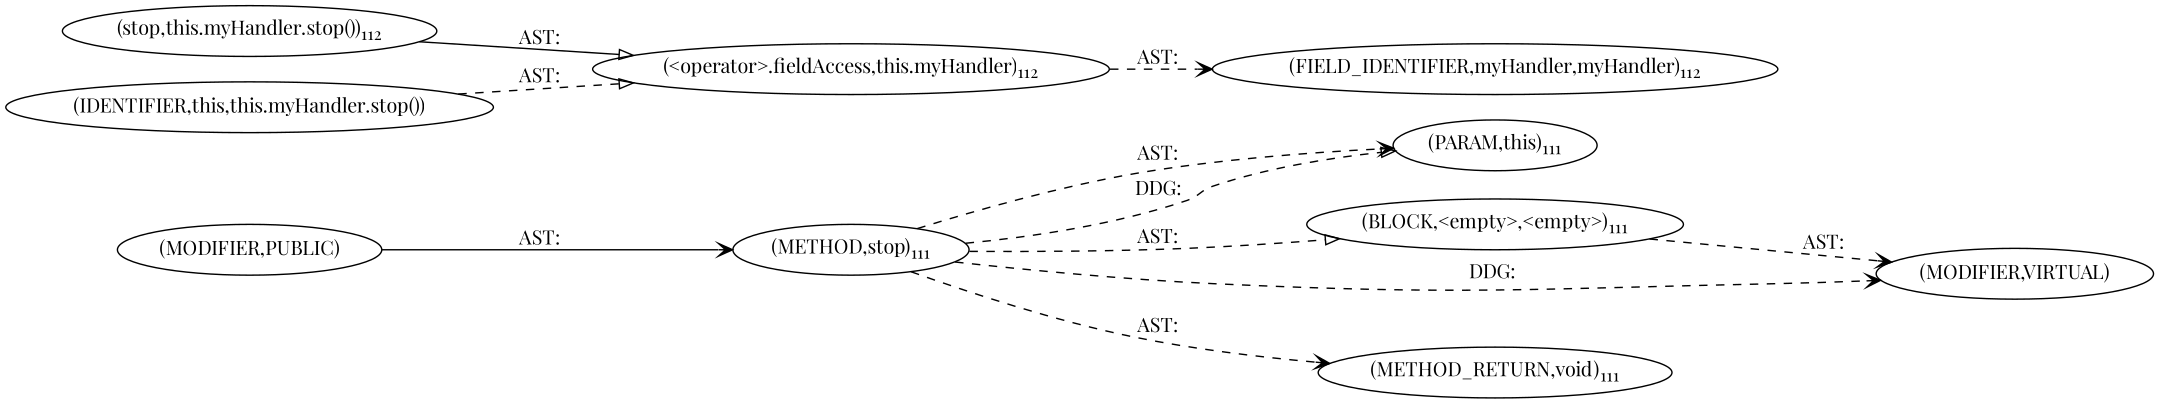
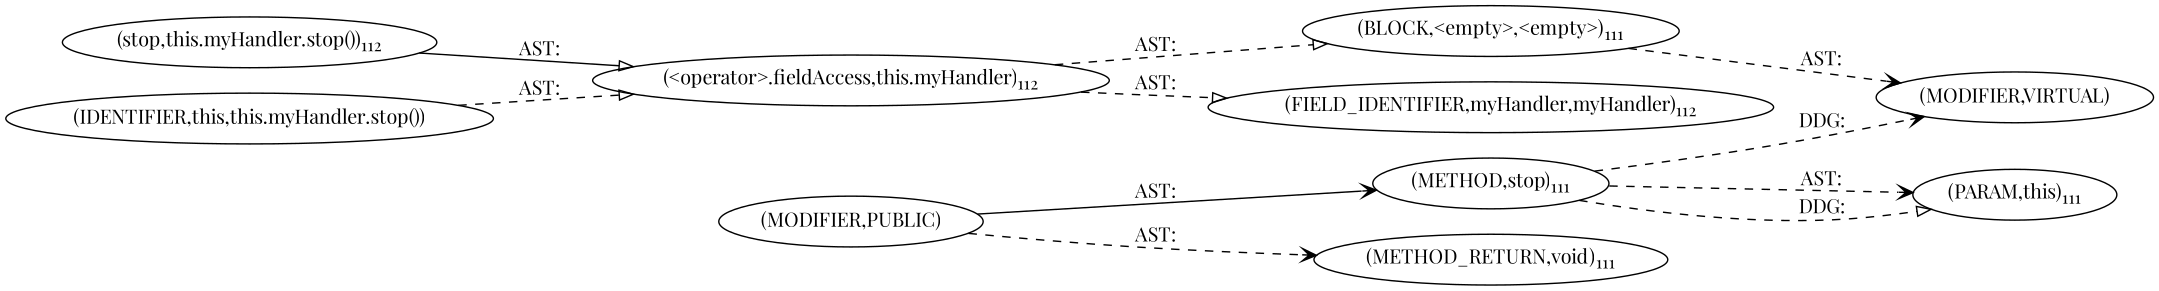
(1154, 69) -> (1147, 95)
(1147, 250) -> (1184, 55)
(1110, 332) -> (1135, 247)
